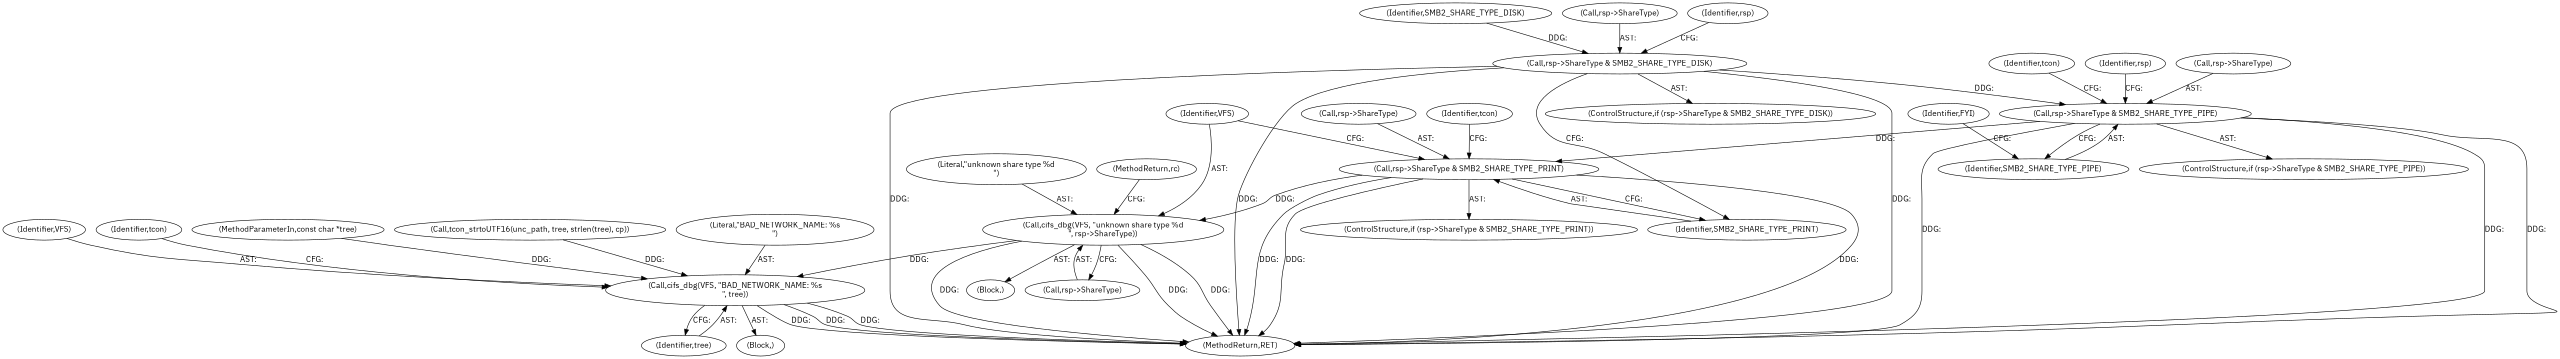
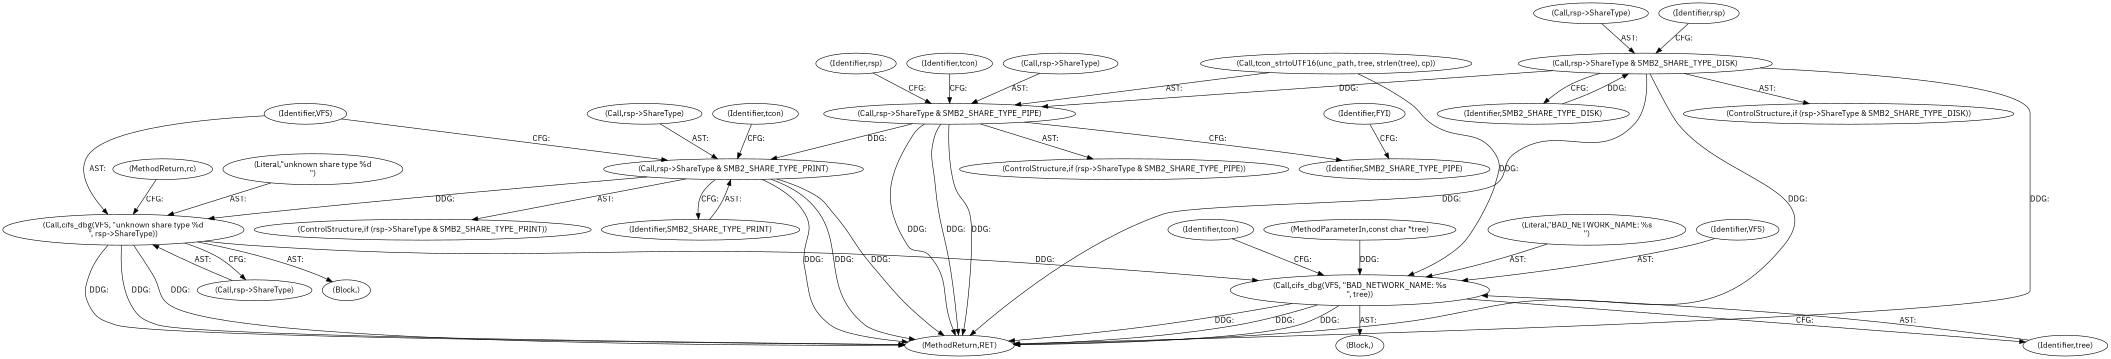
(2092, 147) -> (1145, 88)
(1597, 151) -> (1573, 83)
